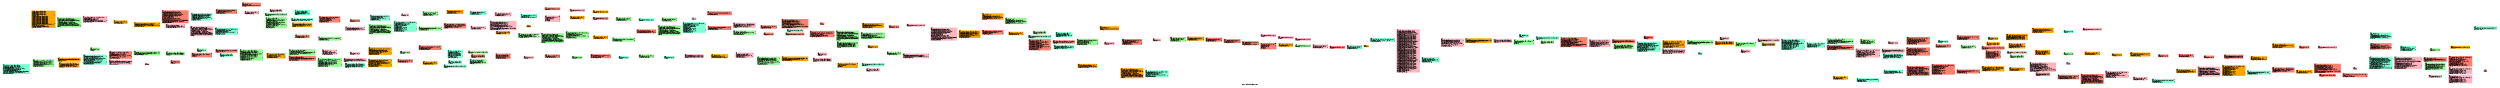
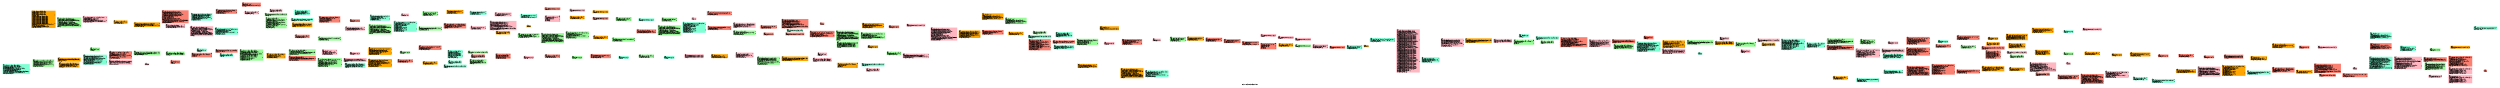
(2140, 79) -> (2140, 79)
